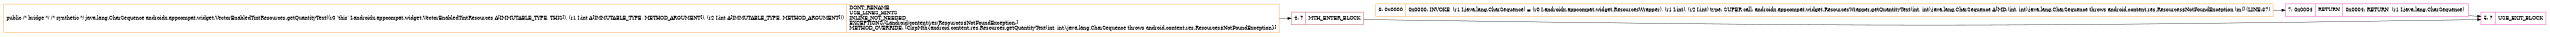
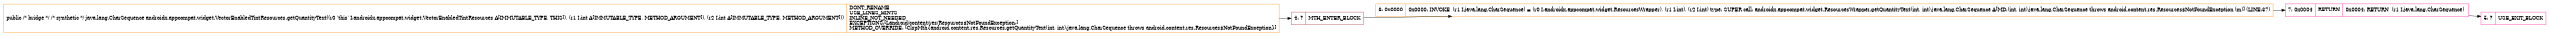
(1920, 25) -> (1406, 17)
